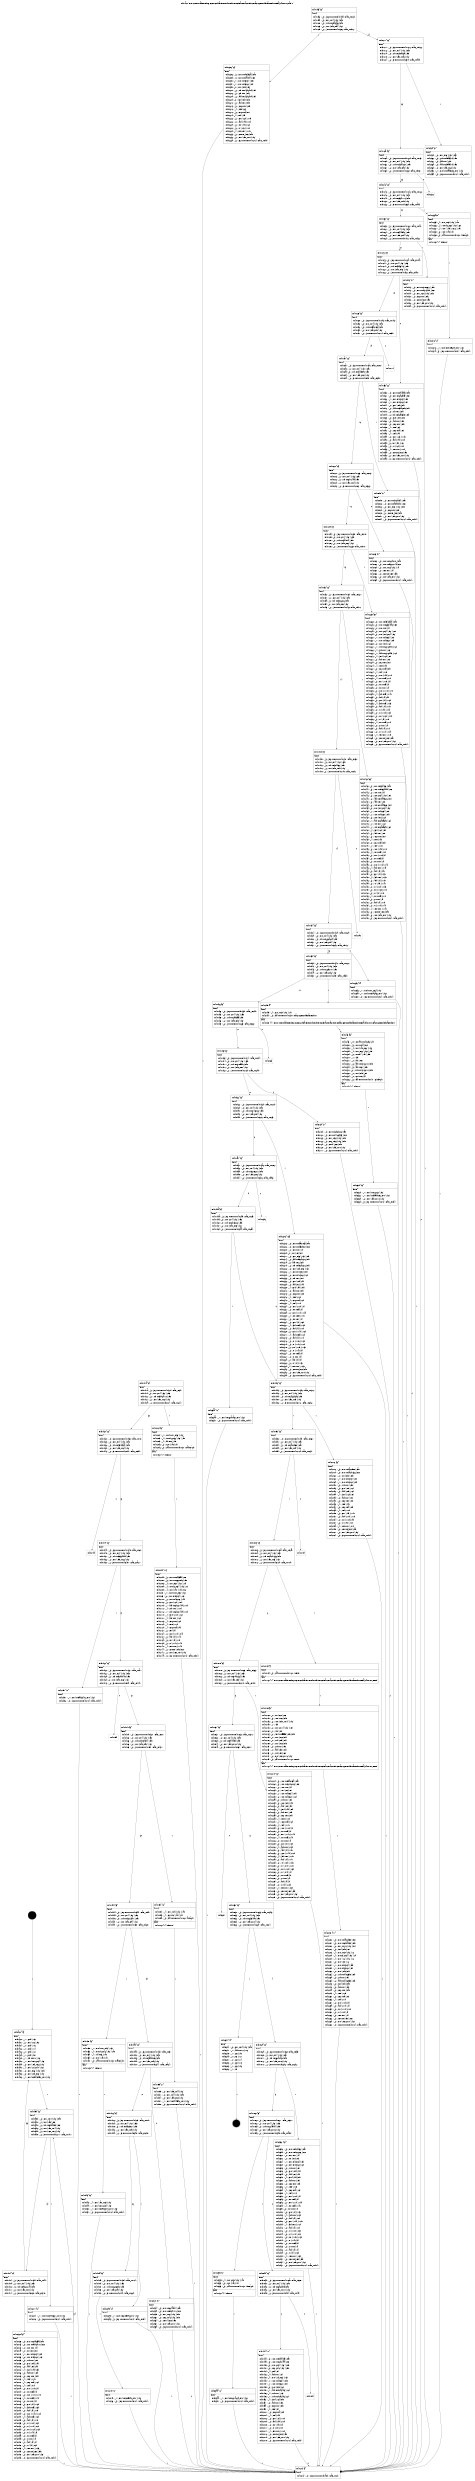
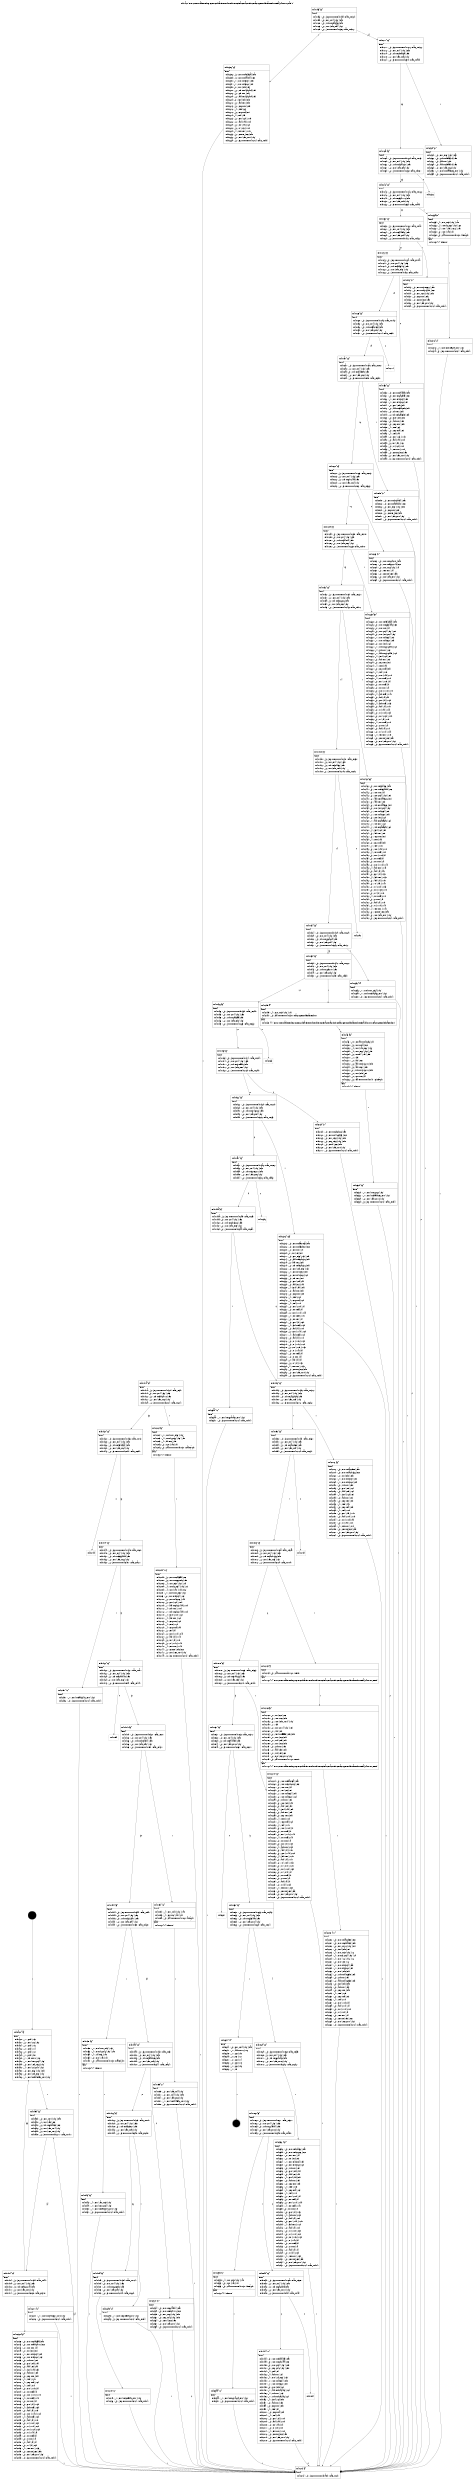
(274, 2089) -> none
(51, 2221) -> none
